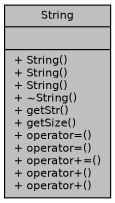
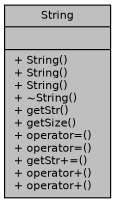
(58, 161) -> (51, 161)
